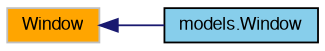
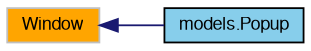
(241, 25) -> (234, 25)
